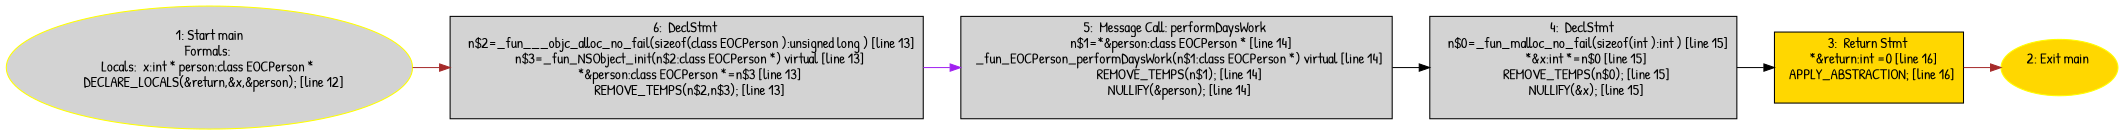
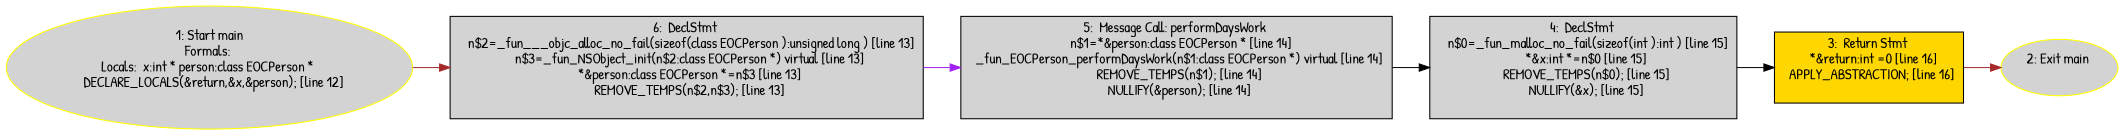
(2059, 68) -> (2059, 68)
